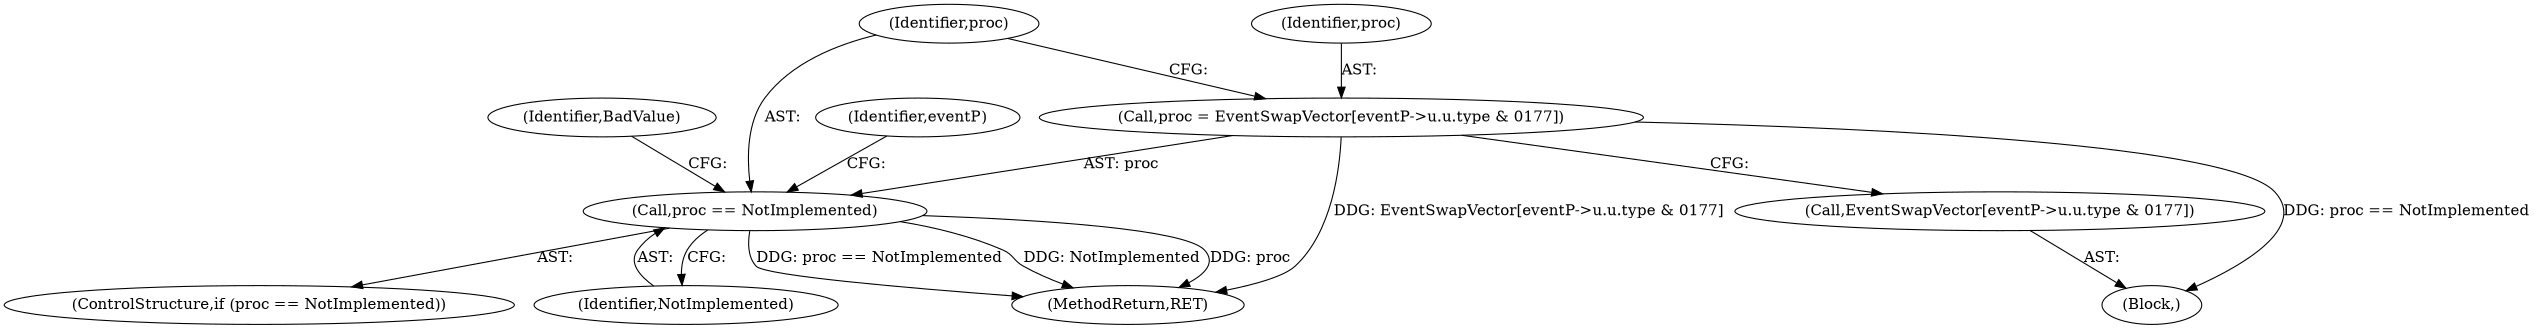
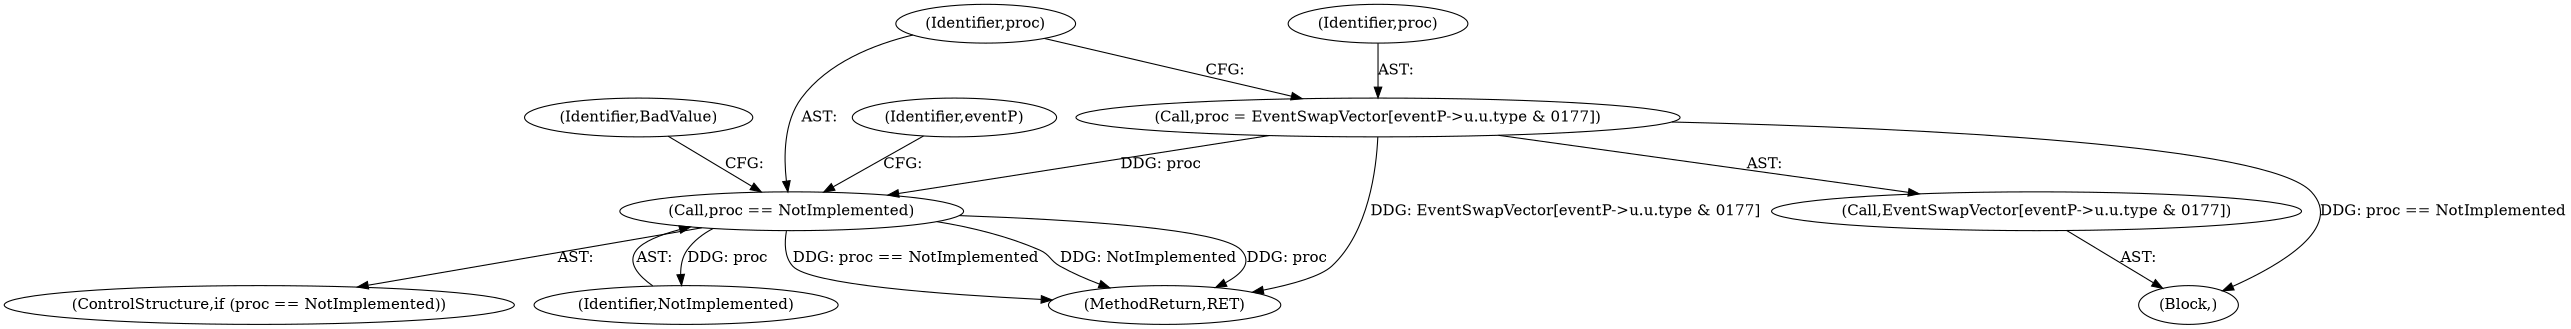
(1122, 164) -> (1161, 164)
(1732, 164) -> (1767, 164)
(709, 258) -> (728, 258)
